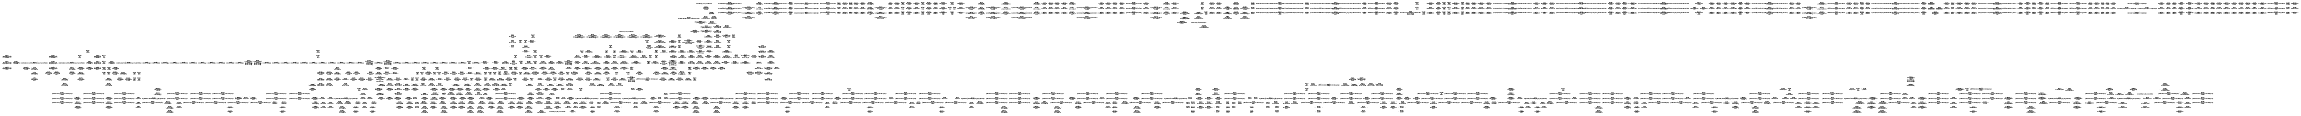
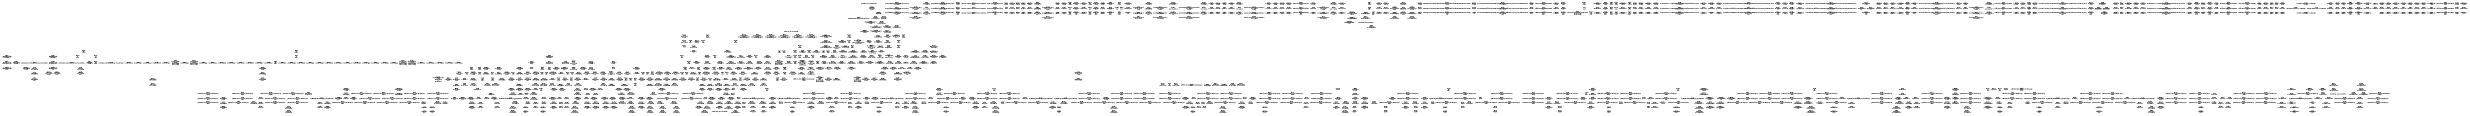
(2206, 4) -> none
(754, 103) -> none
